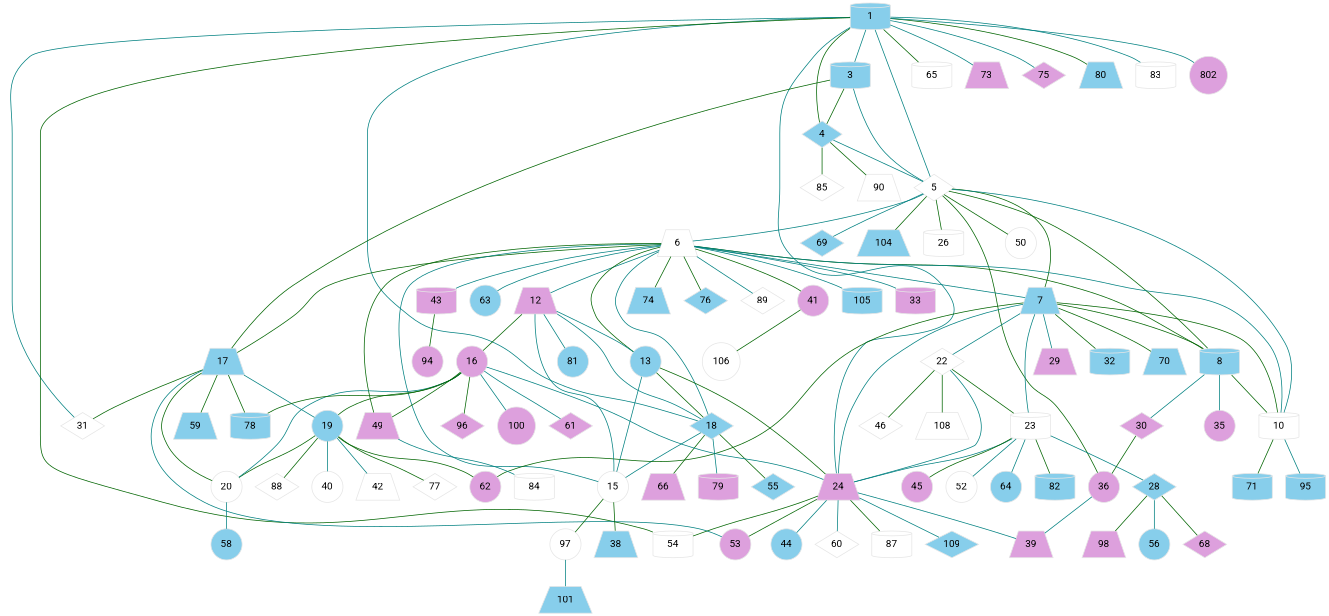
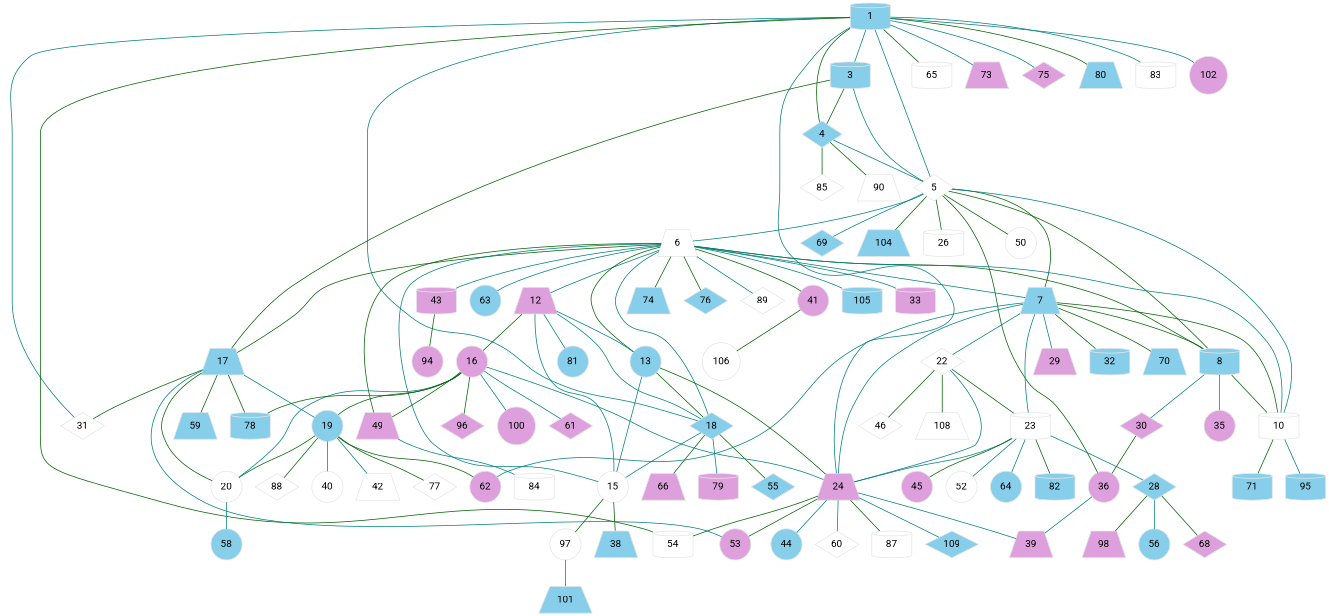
(1208, 75) -> (1208, 75)
(774, 425) -> (774, 425)
